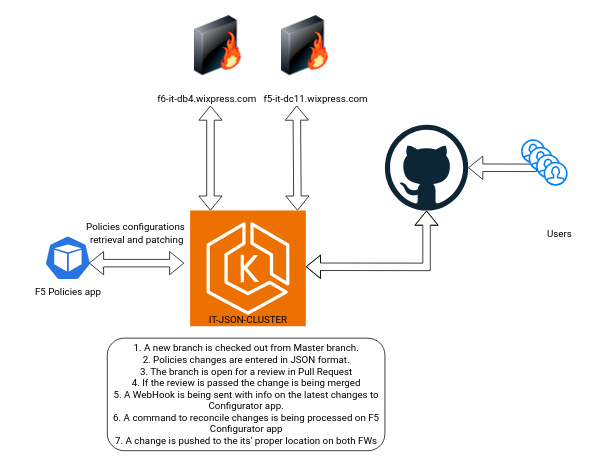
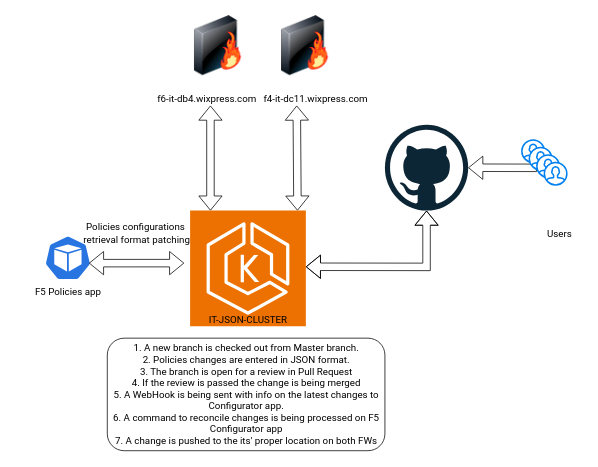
(316, 99) -> (316, 99)
(136, 233) -> (136, 233)
